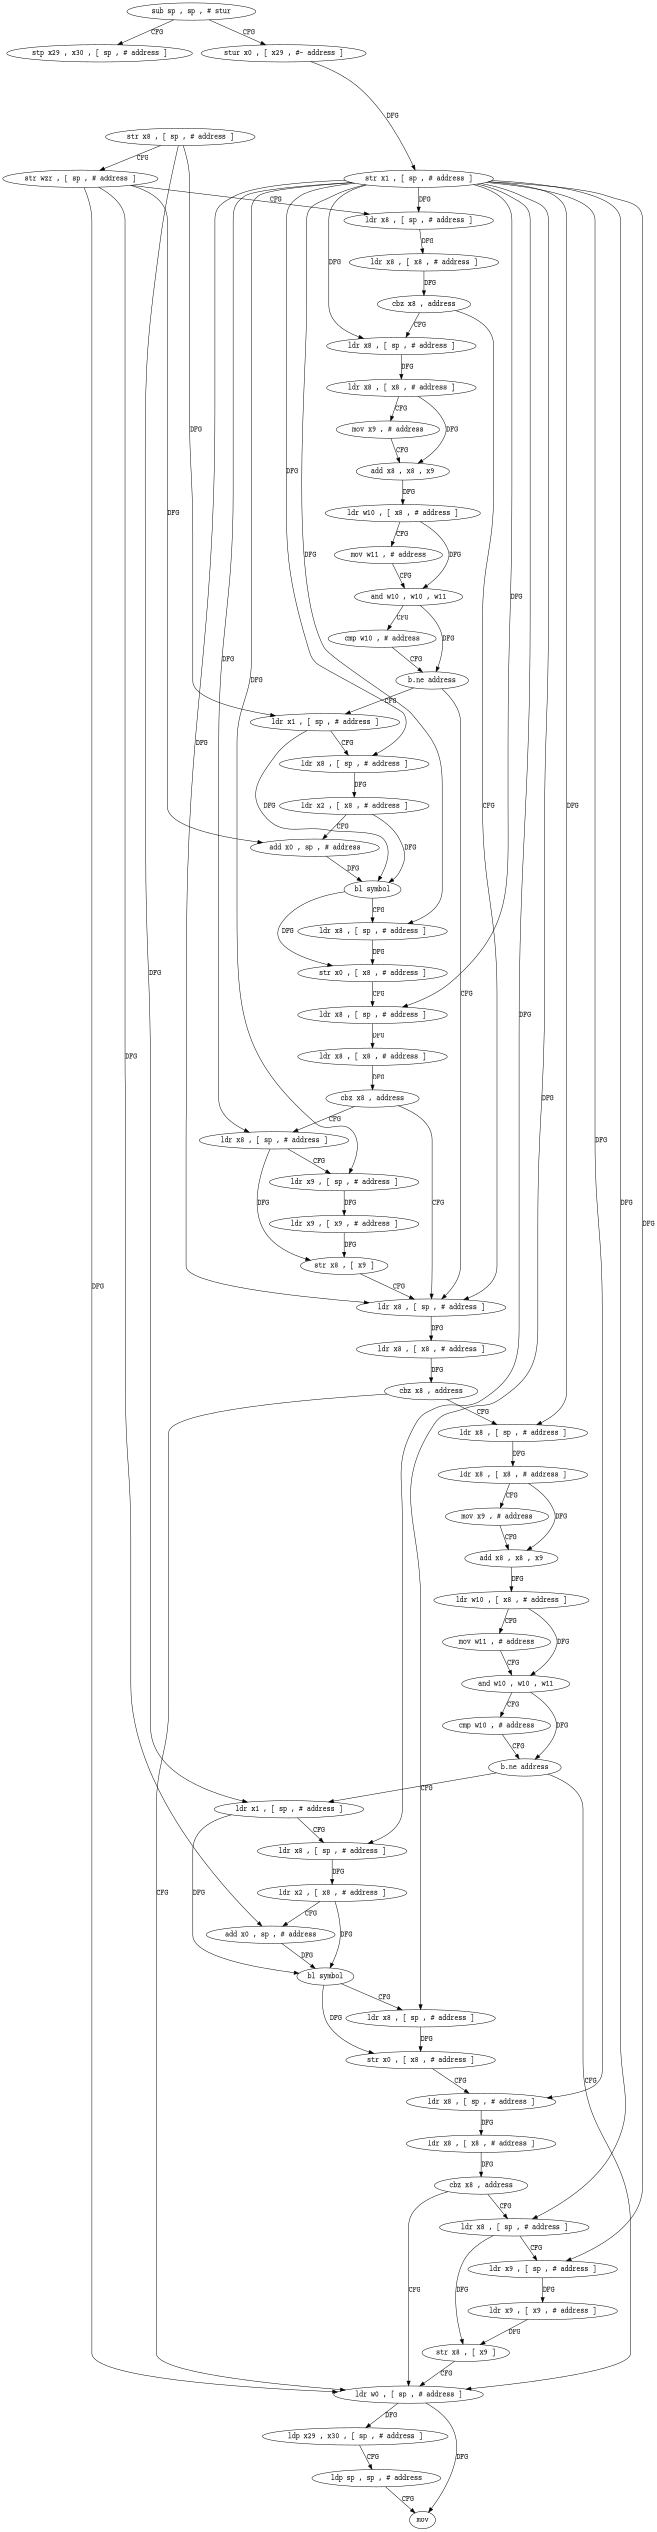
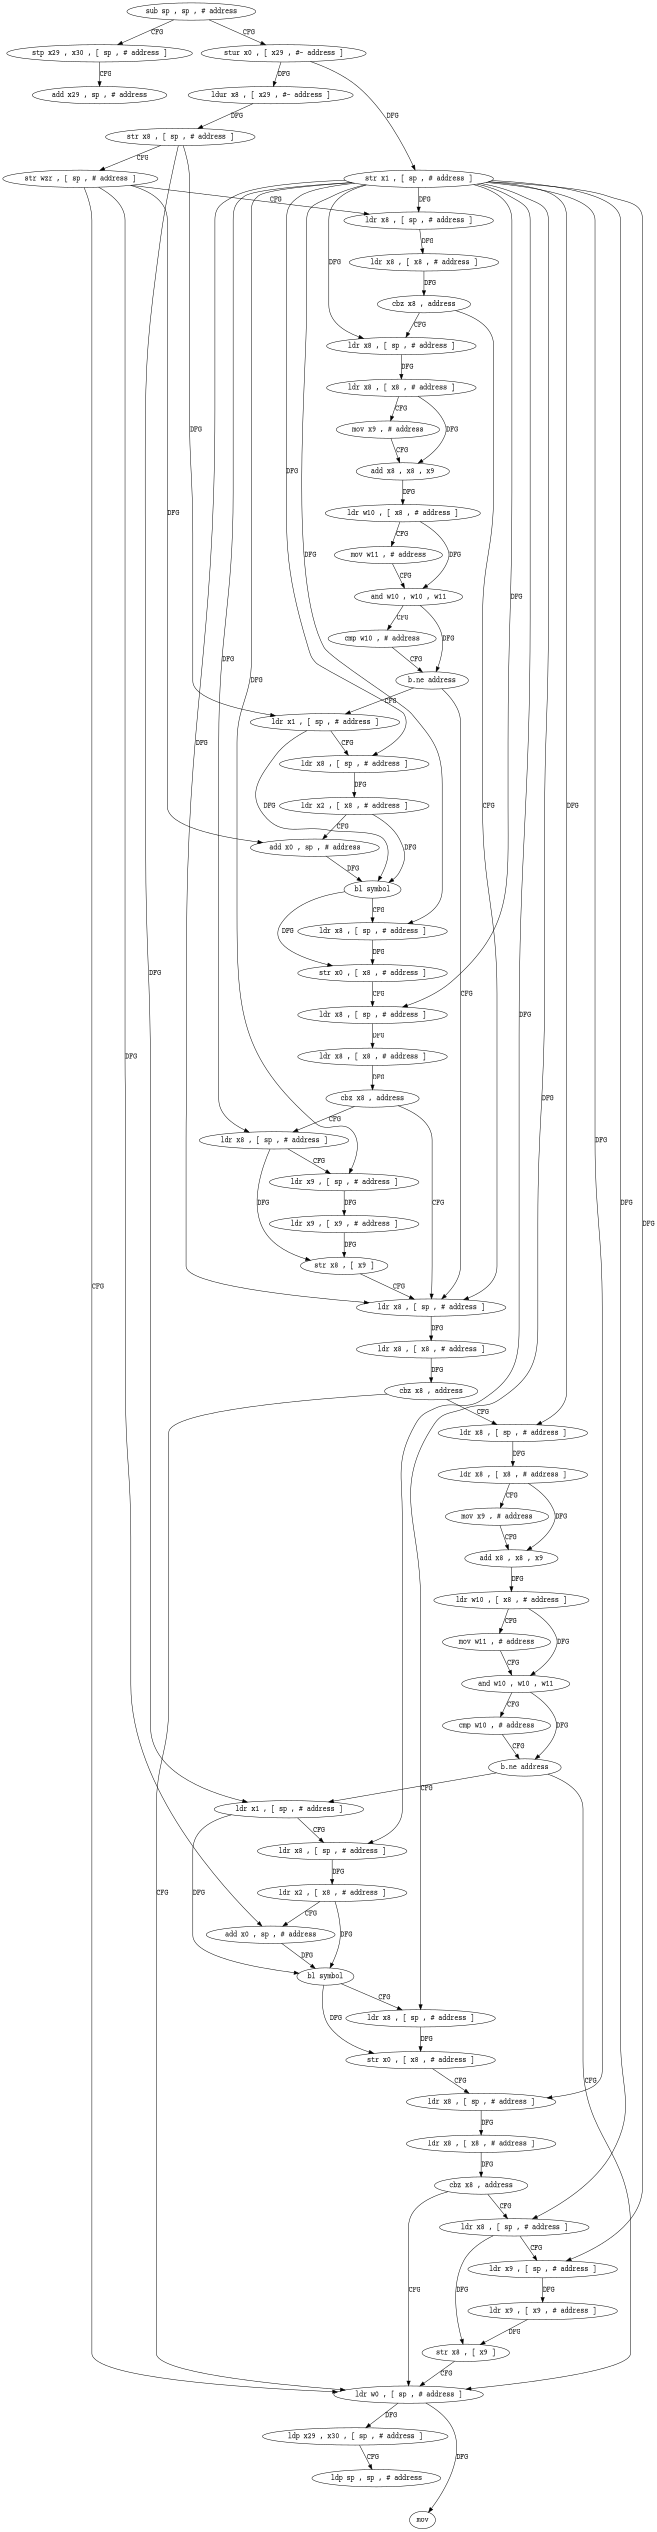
(191, 12) -> (191, 12)
none -> (100, 95)
none -> (271, 95)
(98, 1287) -> (98, 1287)
(399, 2498) -> none
